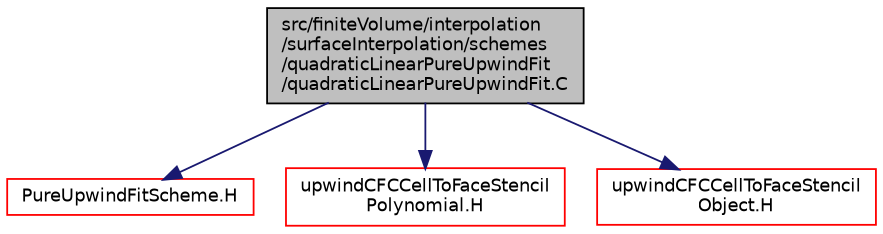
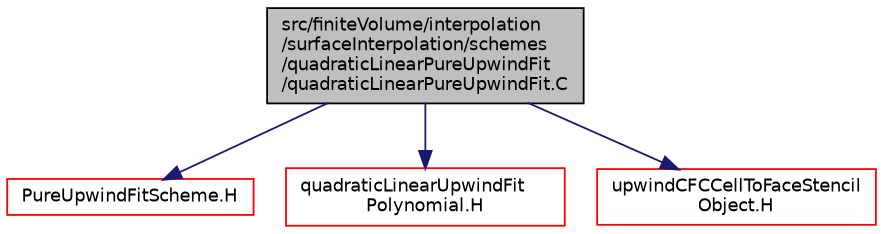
(425, 197) -> (425, 197)
